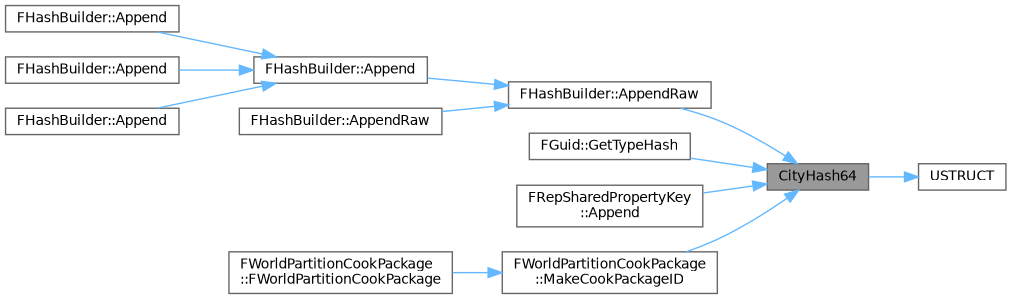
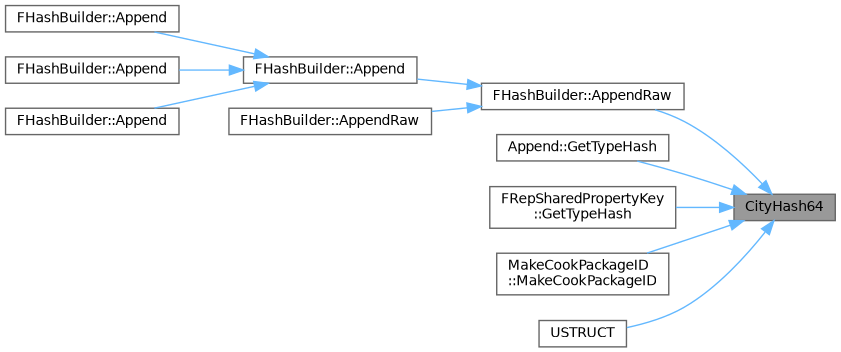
(610, 146) -> (583, 148)
(887, 177) -> (705, 293)
(610, 206) -> (583, 207)
(341, 273) -> none
(610, 273) -> (583, 274)
